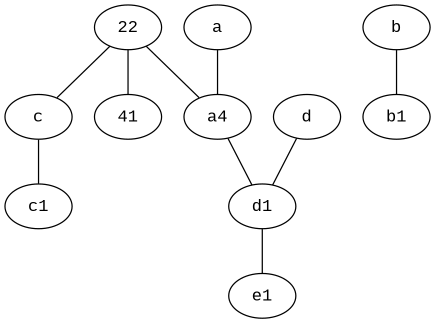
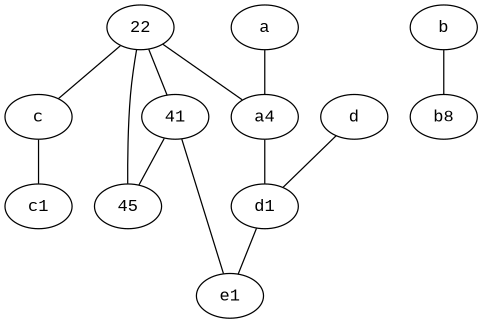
(397, 117) -> (444, 117)
none -> (128, 206)
none -> (203, 206)
